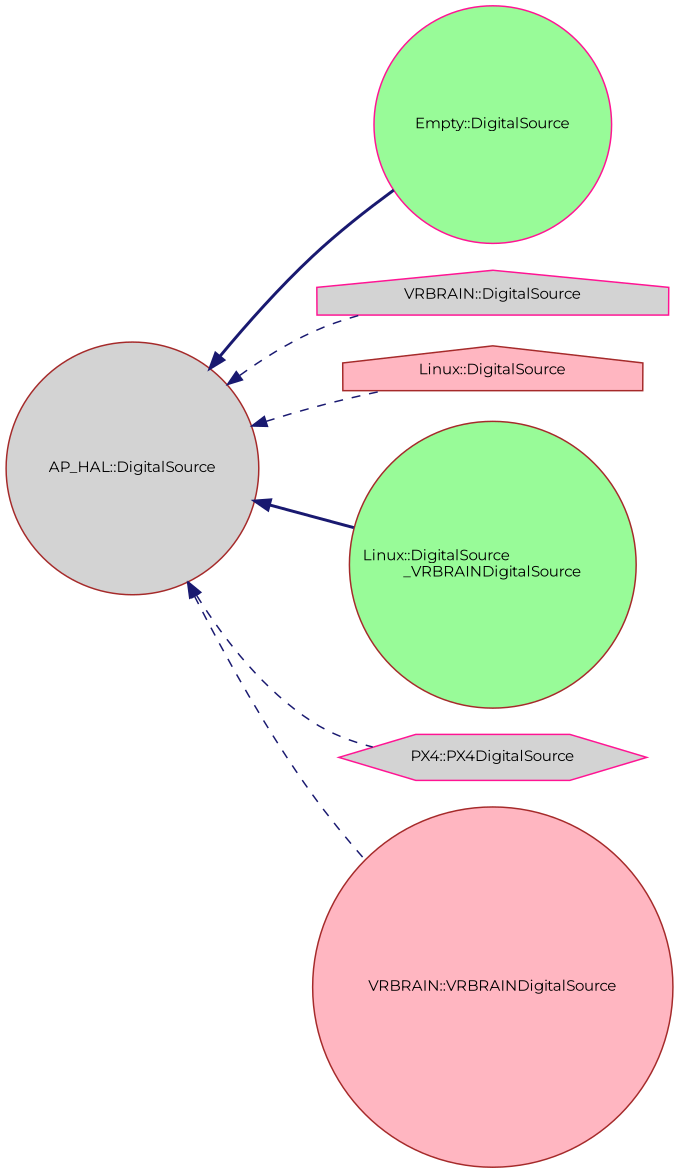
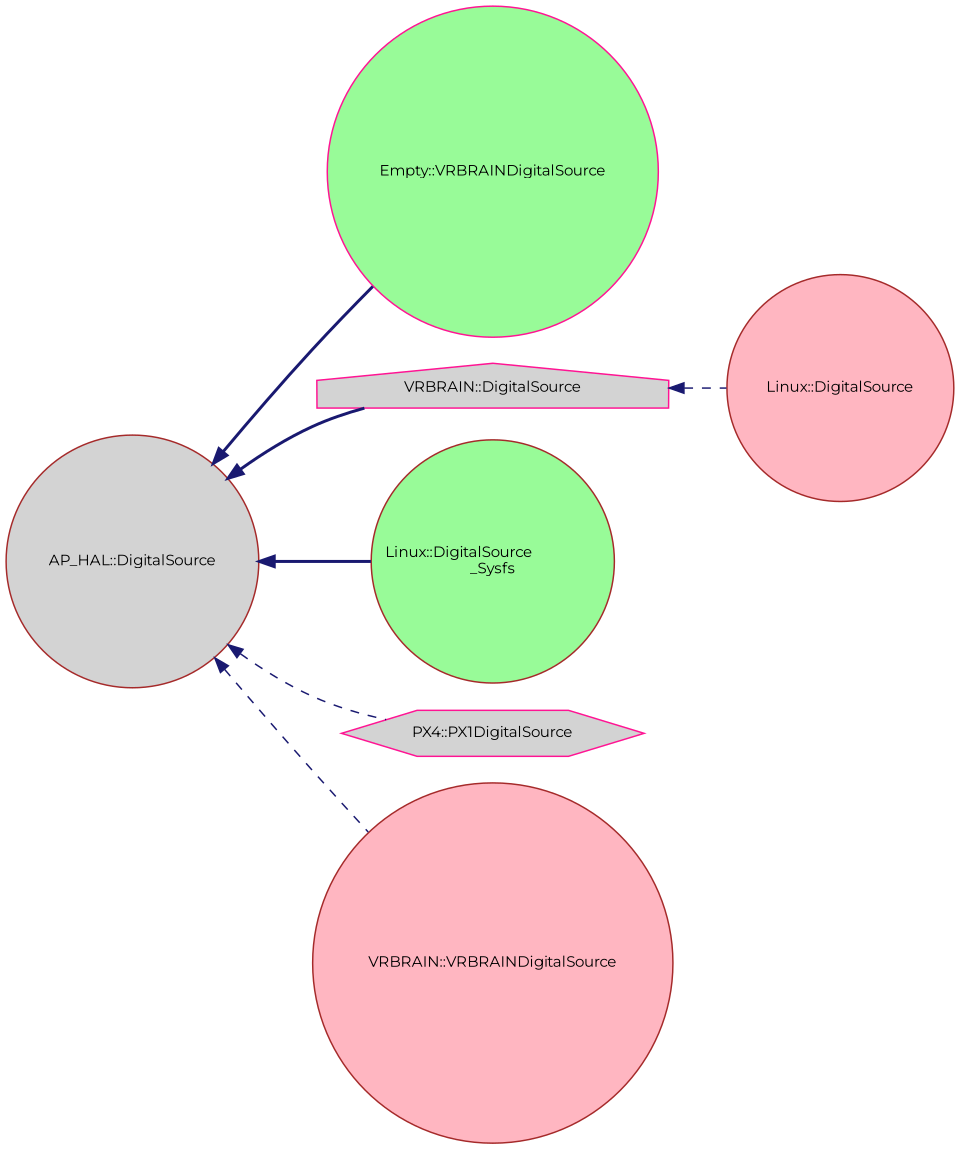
(493, 125) -> (493, 172)
(297, 340) -> (300, 433)
(493, 371) -> (840, 388)
(324, 404) -> (705, 388)
(493, 565) -> (493, 561)
(493, 757) -> (493, 733)
